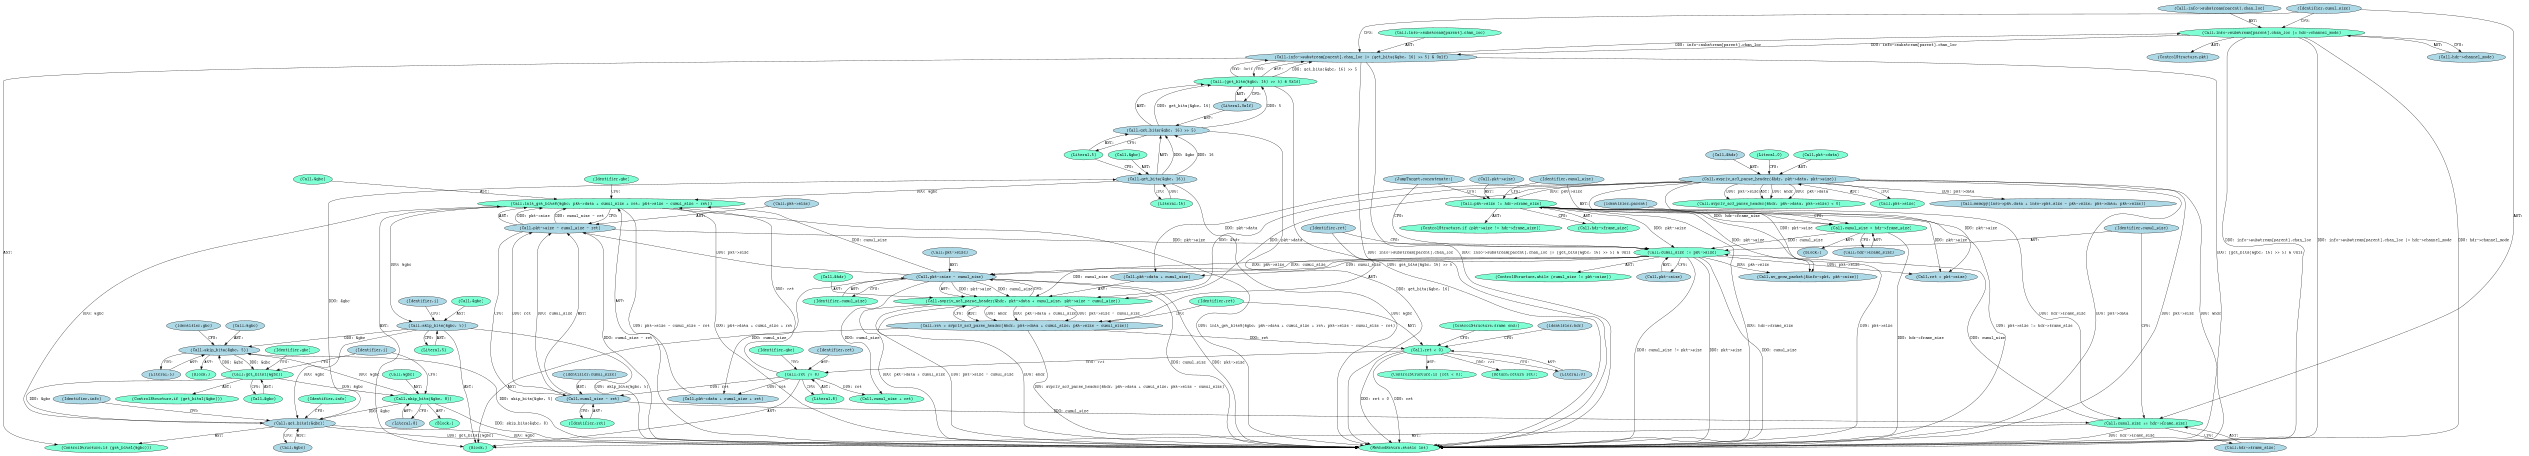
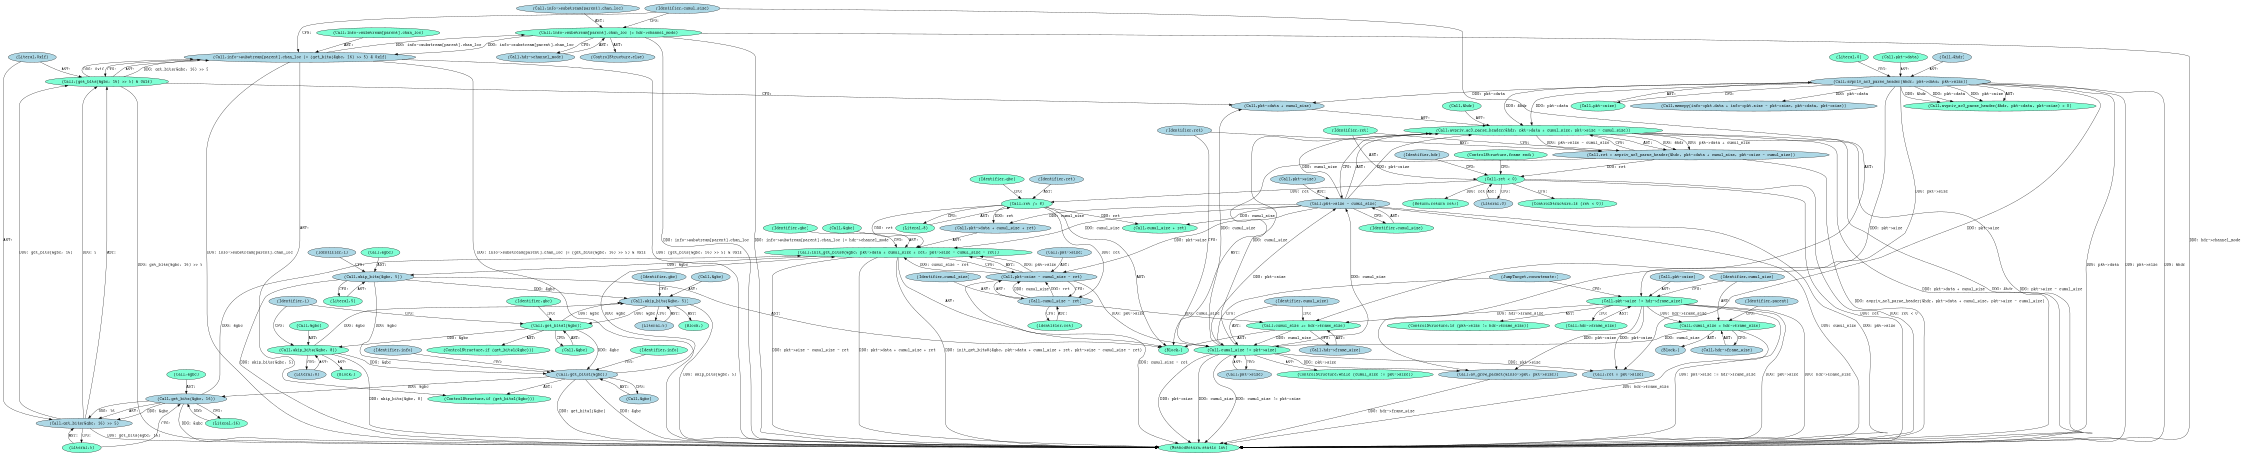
(2183, 57) -> (618, 57)
(1251, 94) -> (698, 94)
(1611, 215) -> none
(1433, 362) -> (1544, 191)
(1787, 445) -> (1356, 412)
